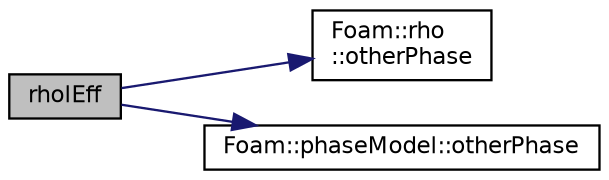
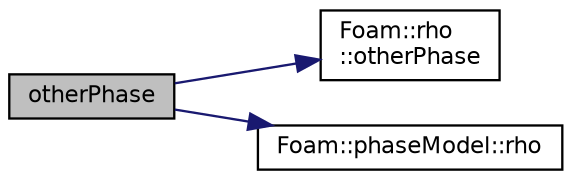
(65, 96) -> (92, 96)
(402, 148) -> (410, 148)
